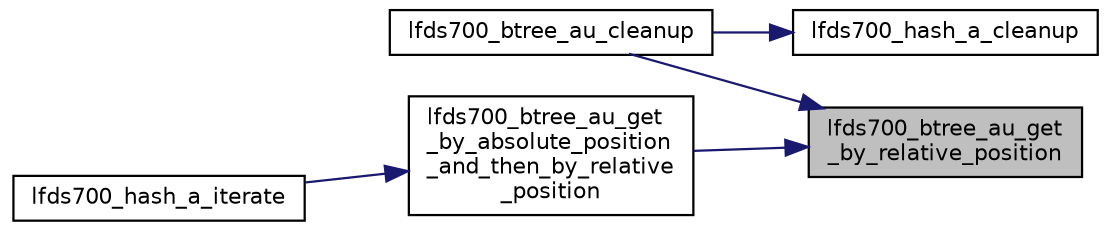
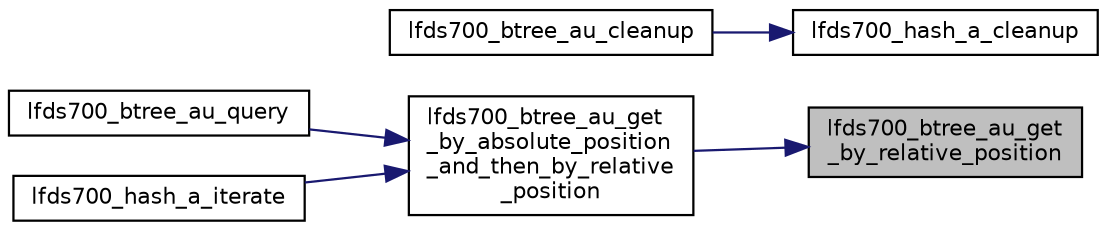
(715, 78) -> none
none -> (159, 113)
